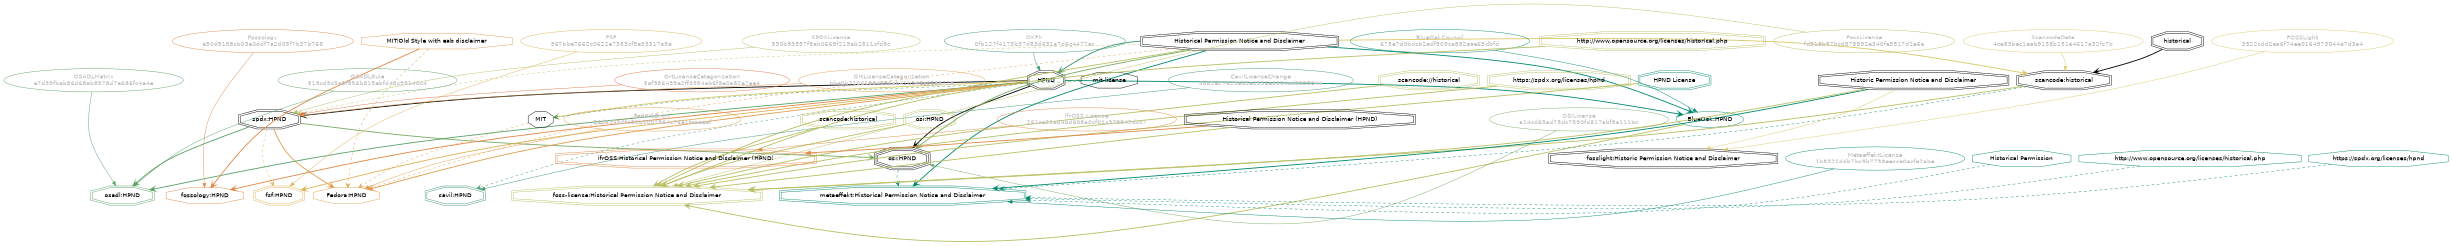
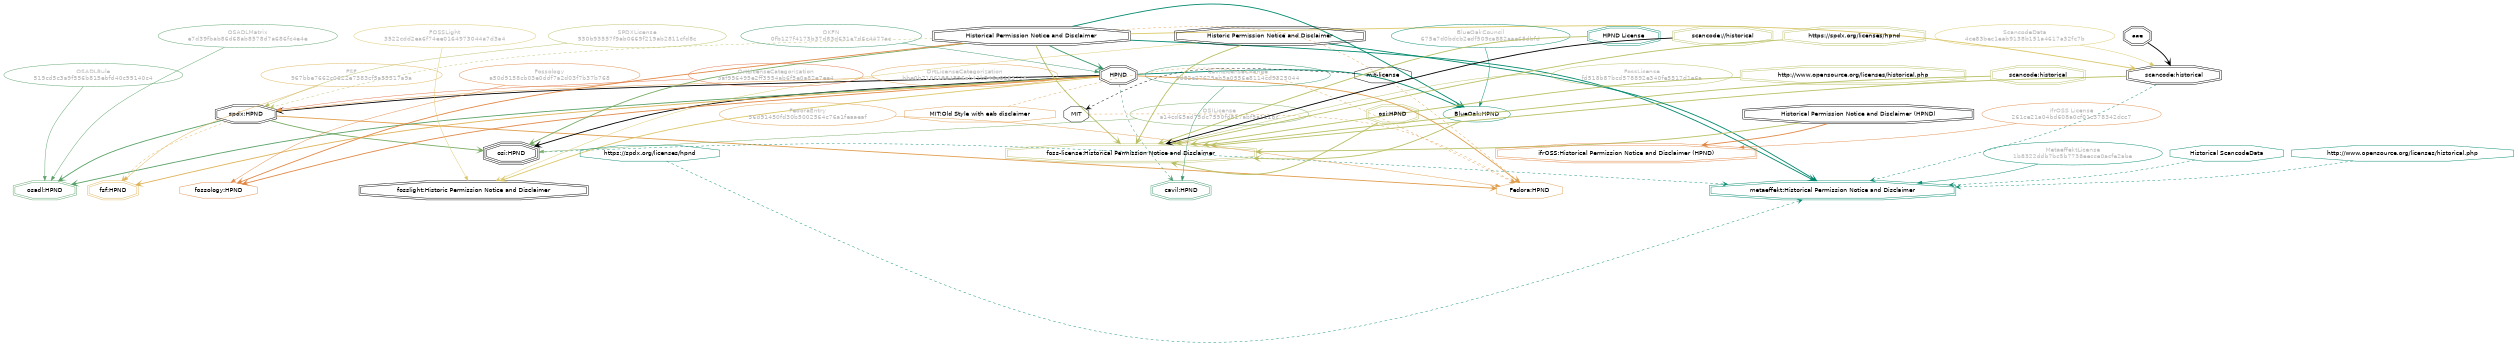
(2177, 41) -> (2137, 36)
(792, 92) -> (798, 110)
(819, 92) -> (1152, 80)
(295, 108) -> (542, 95)
(1030, 124) -> (1419, 77)
(990, 142) -> (1767, 137)
(2022, 159) -> (2227, 153)
